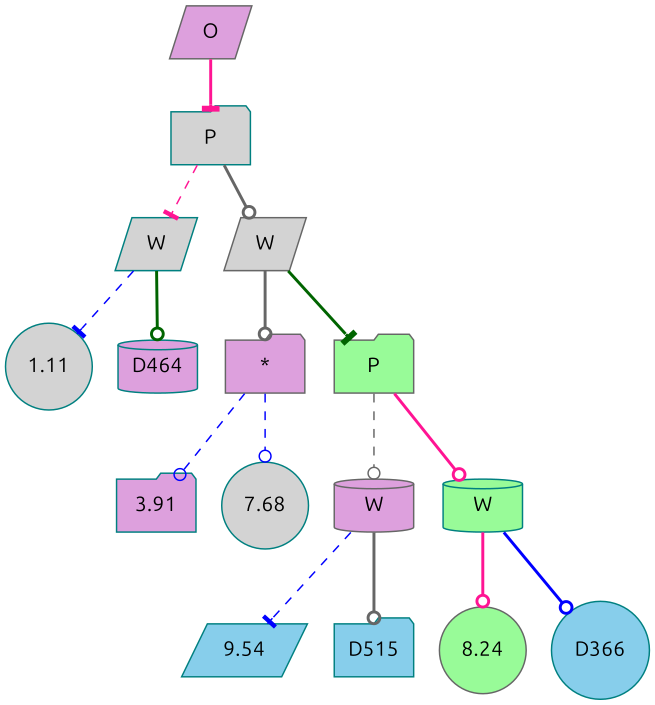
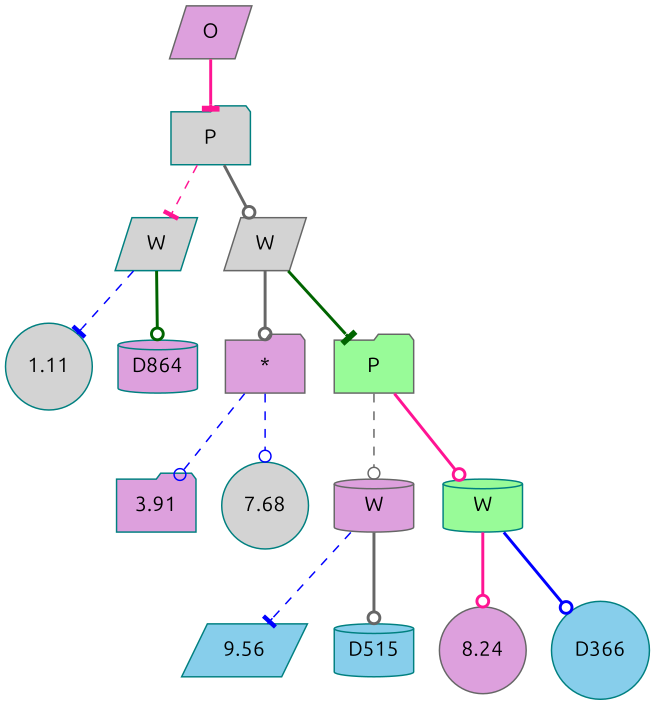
(158, 367) -> (158, 367)
(245, 650) -> (245, 650)
(374, 650) -> (374, 650)
(483, 650) -> (483, 650)
